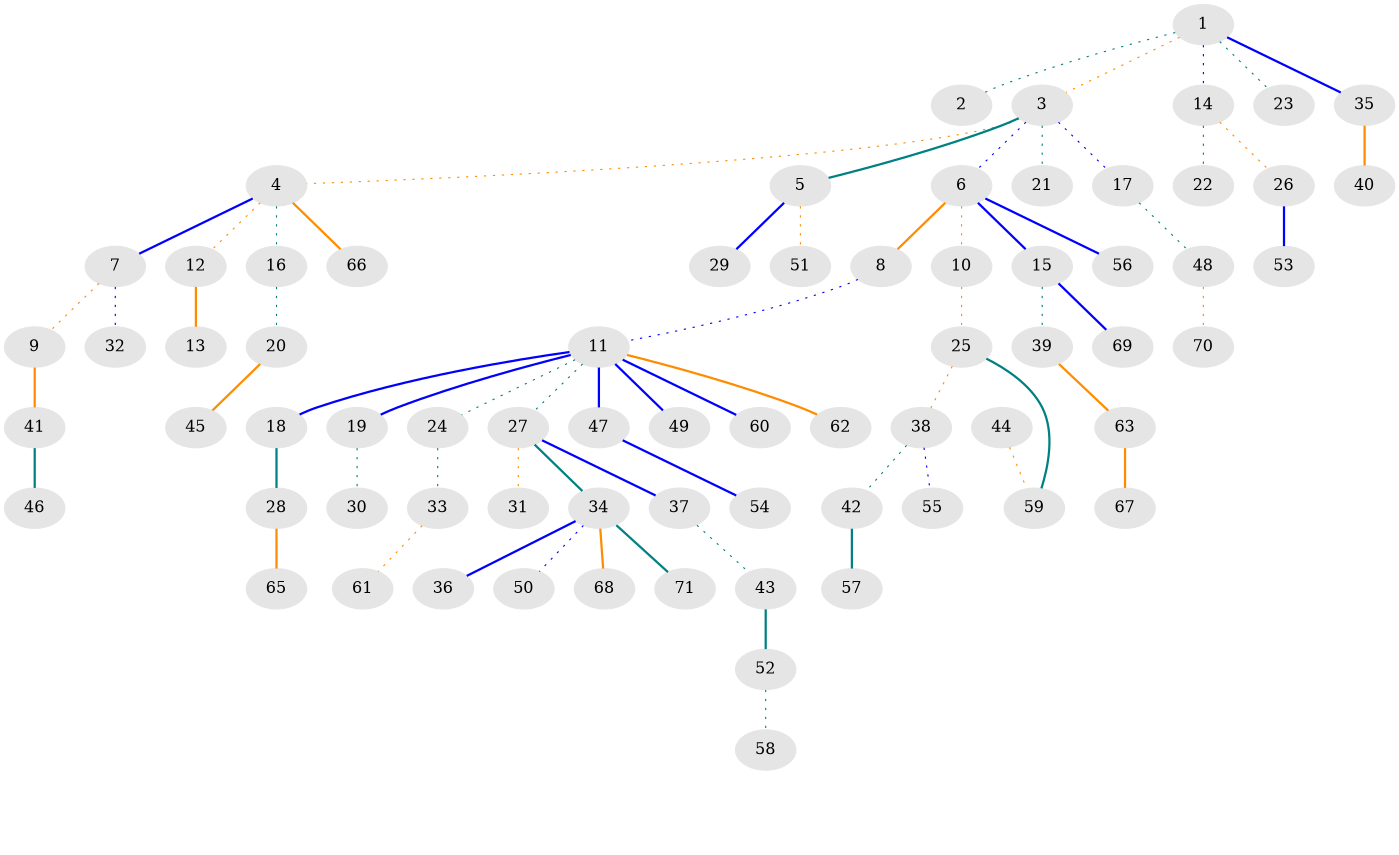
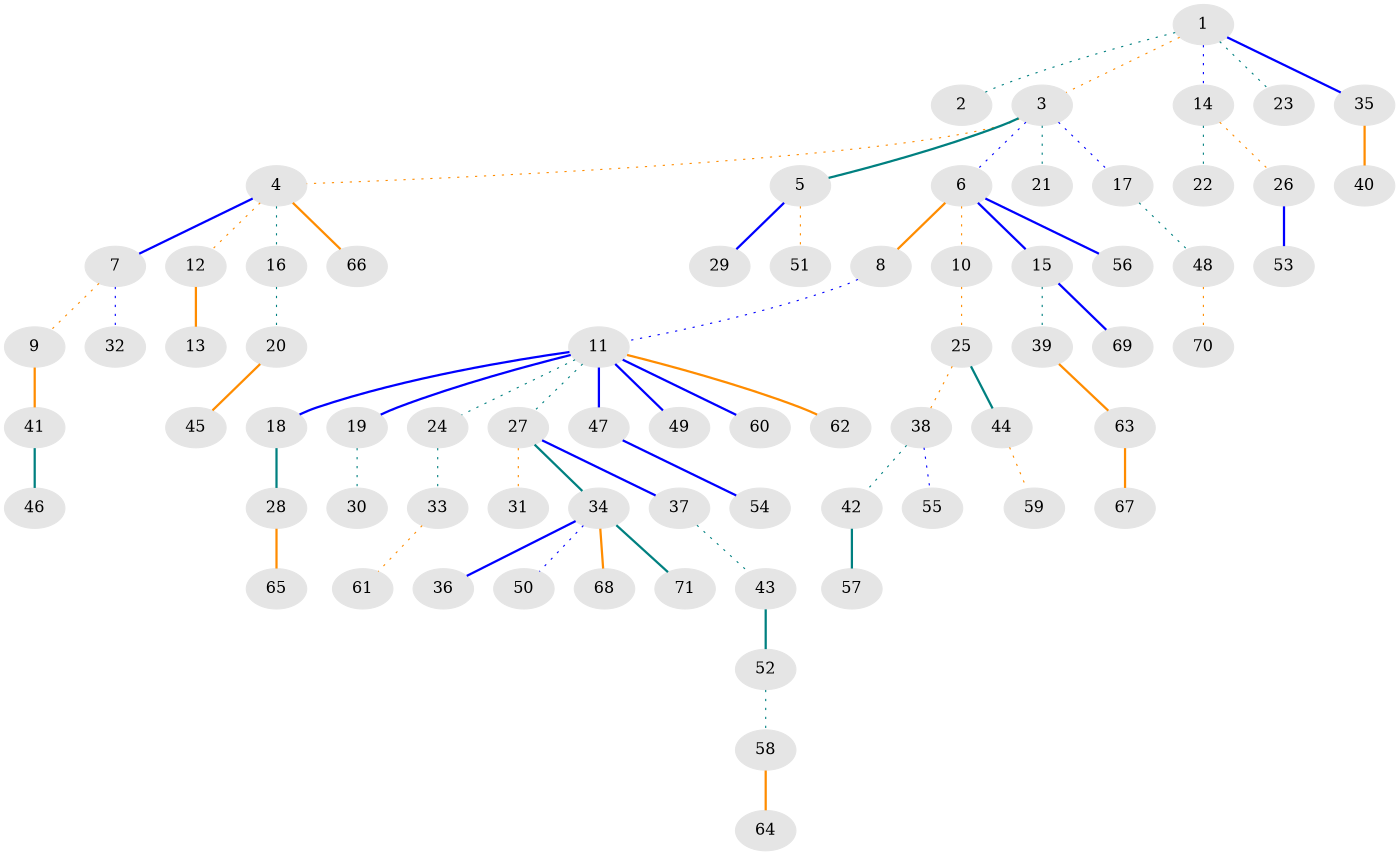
(1044, 411) -> (982, 387)
none -> (766, 831)
